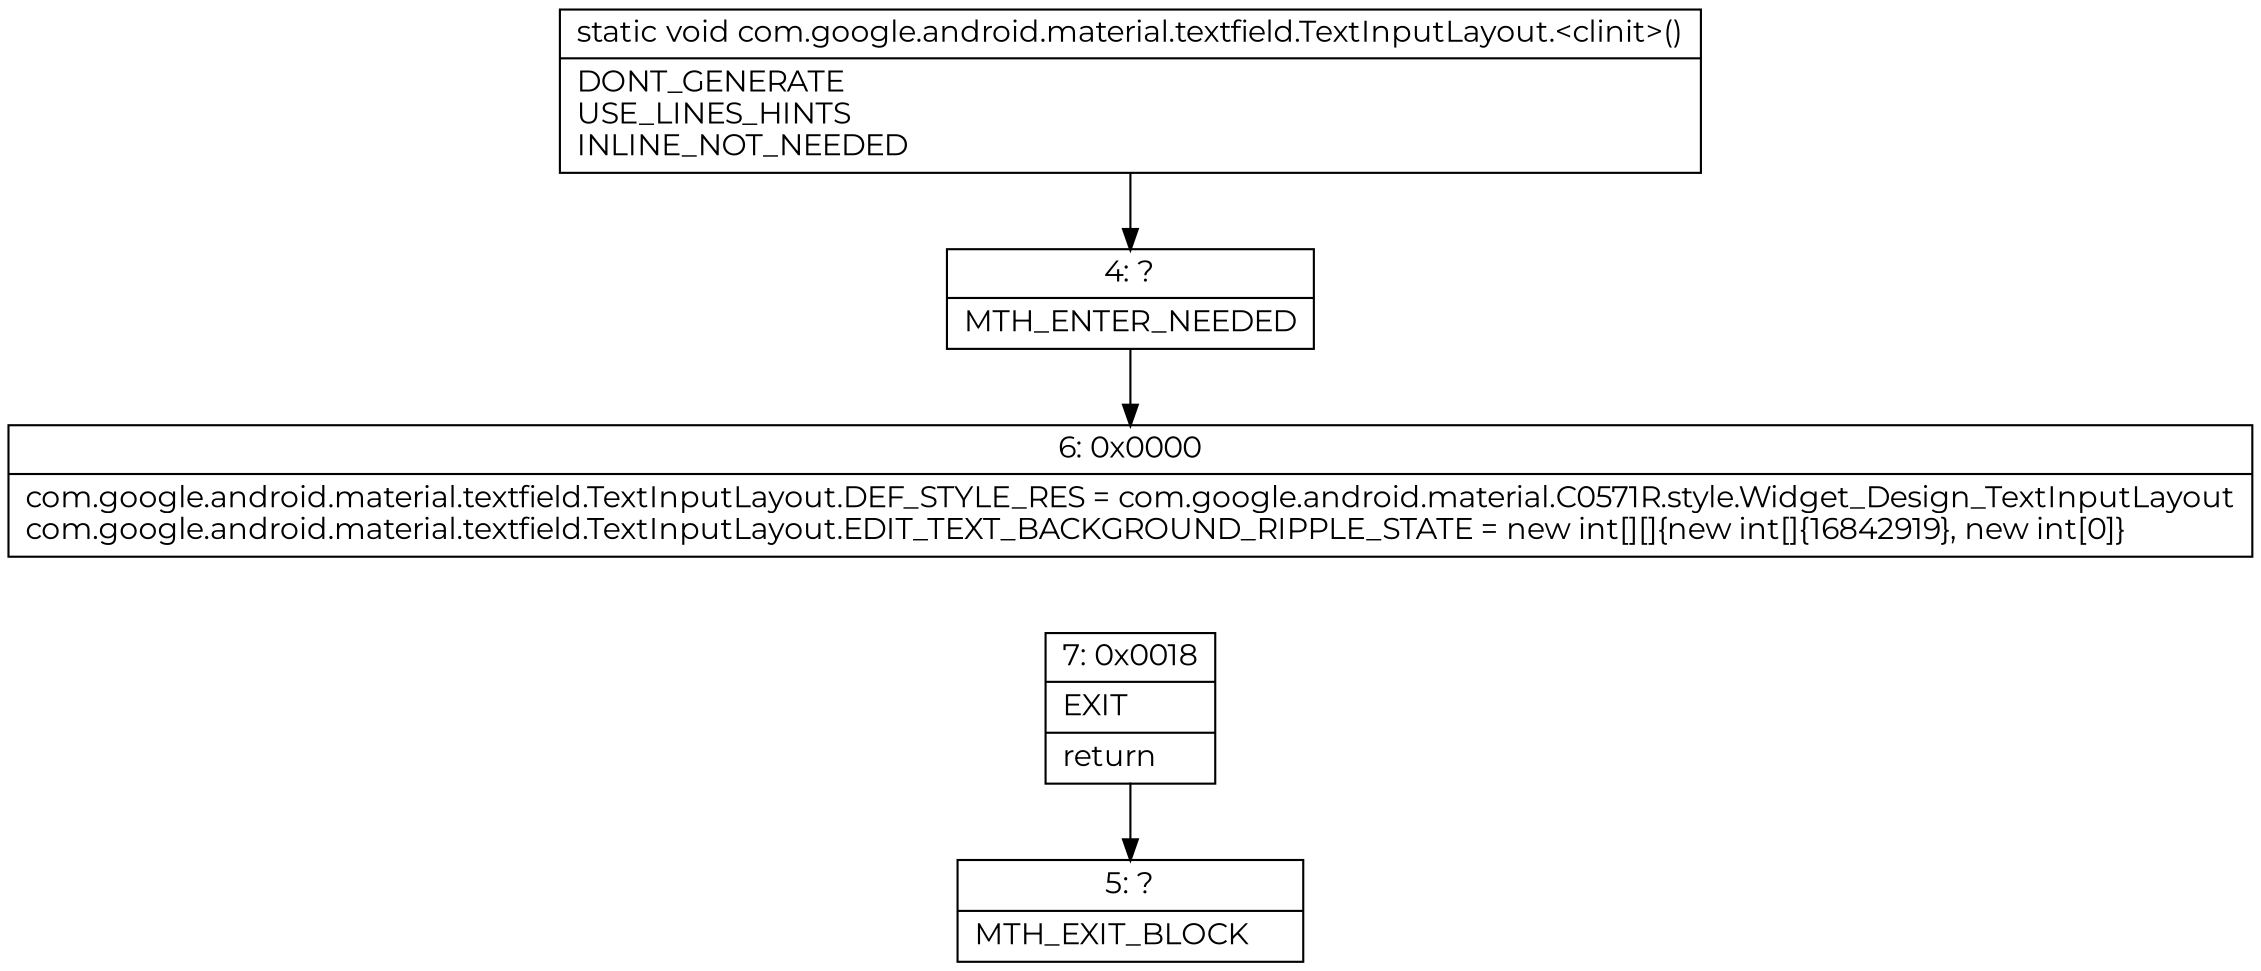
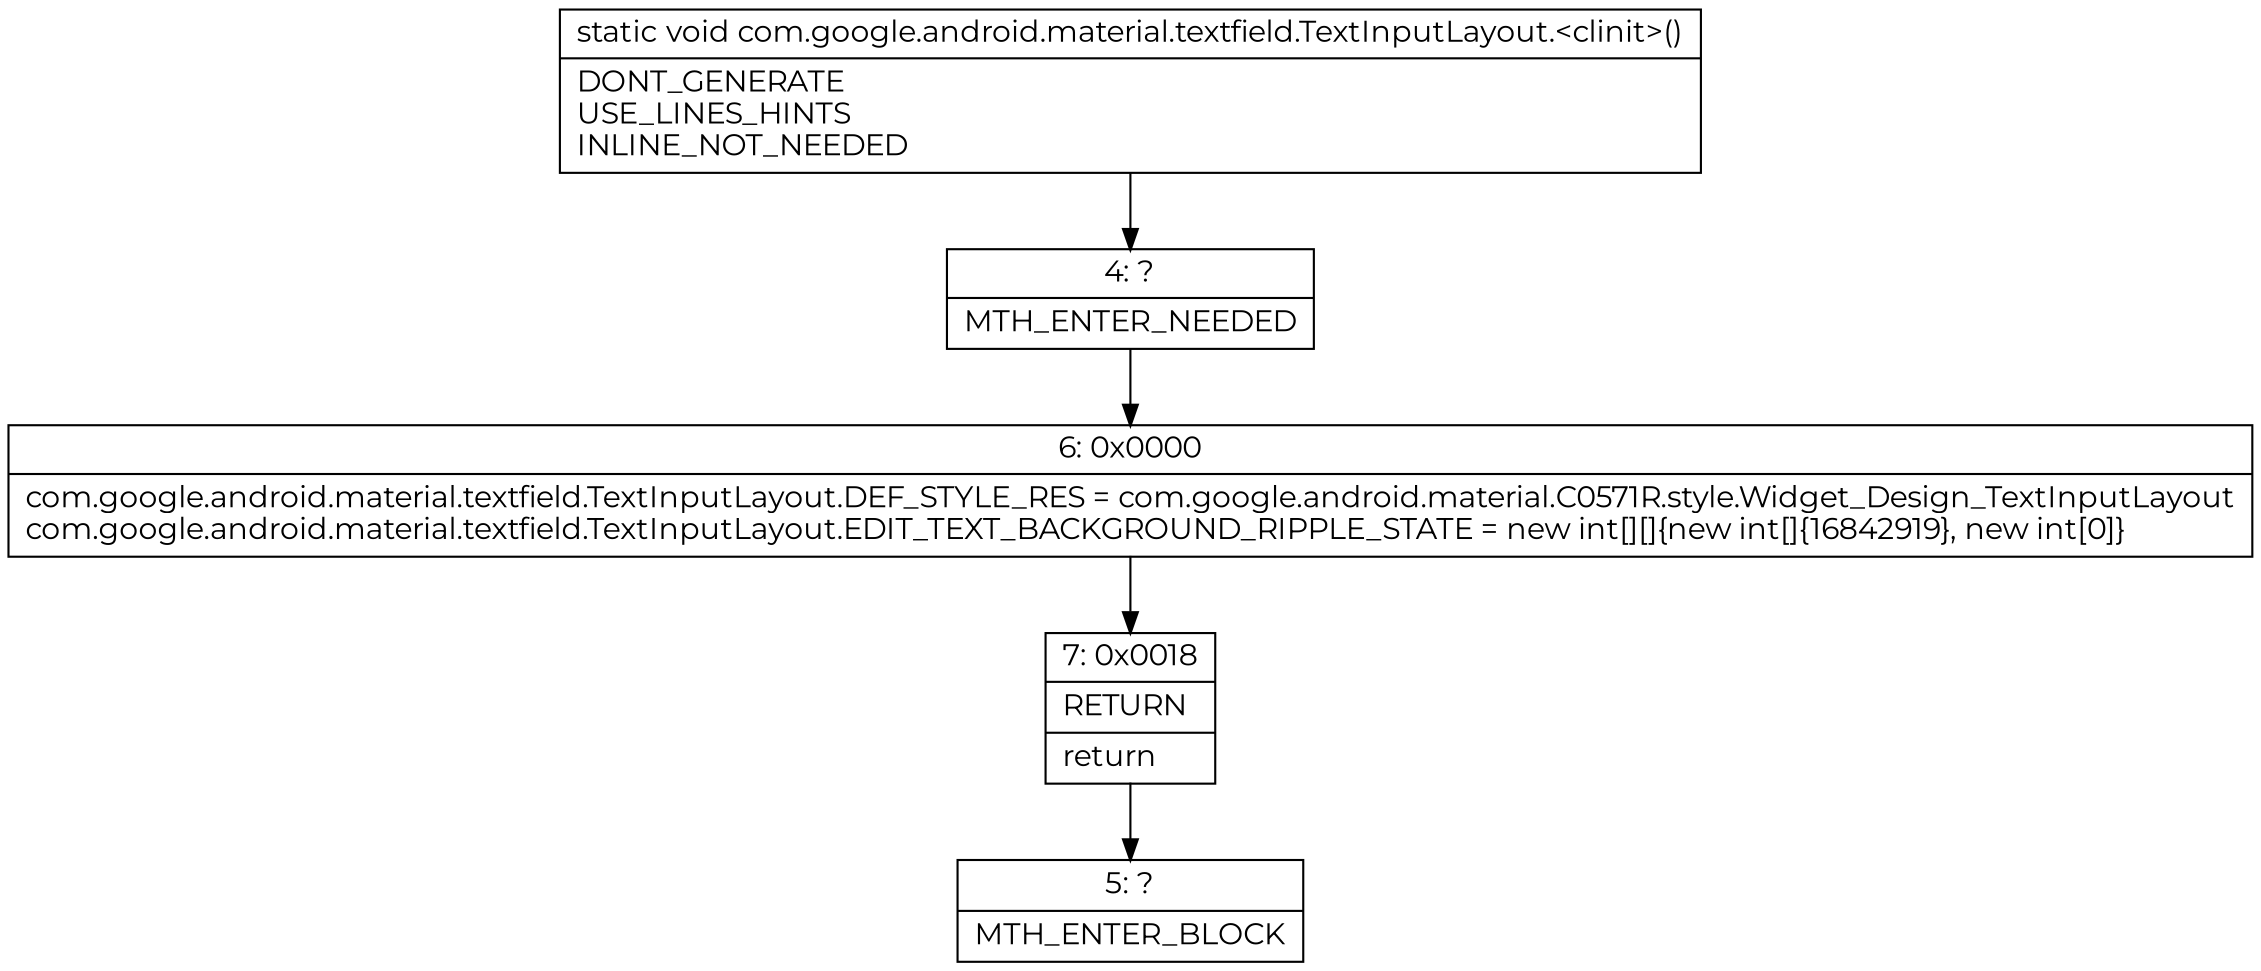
none -> (1130, 584)
(1095, 706) -> (1125, 706)
(1112, 935) -> (1130, 935)
